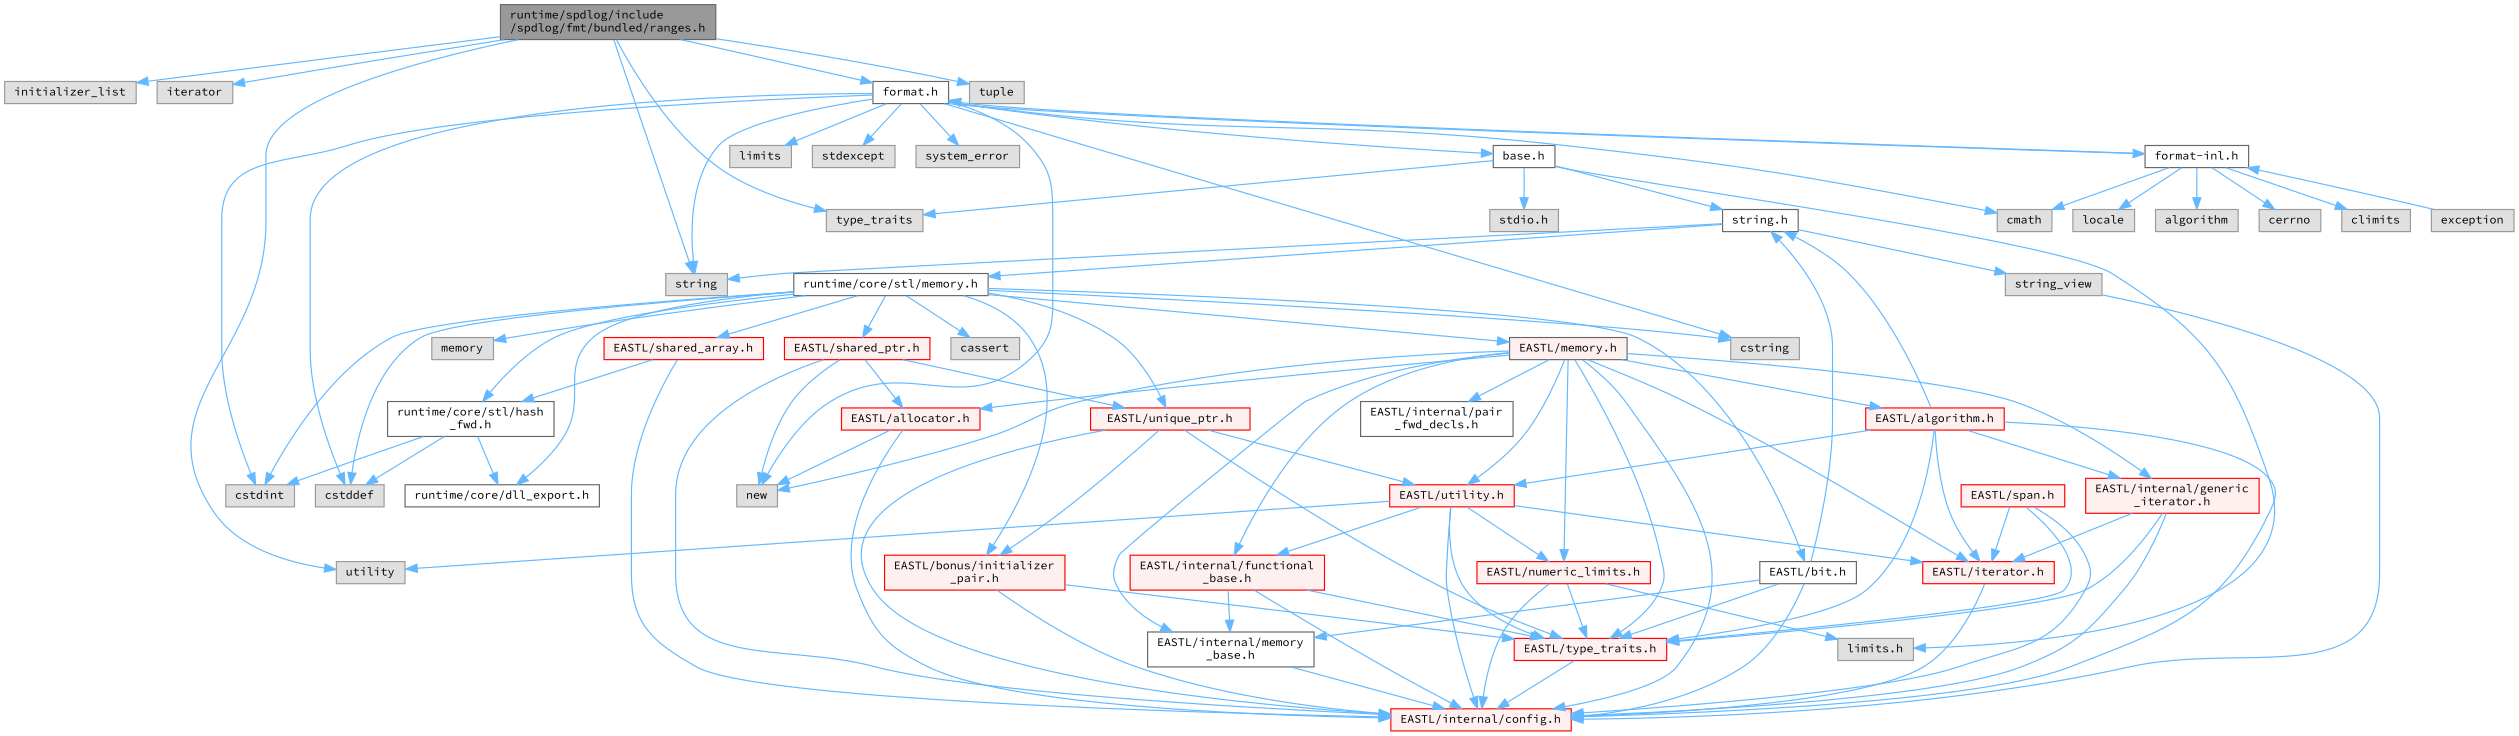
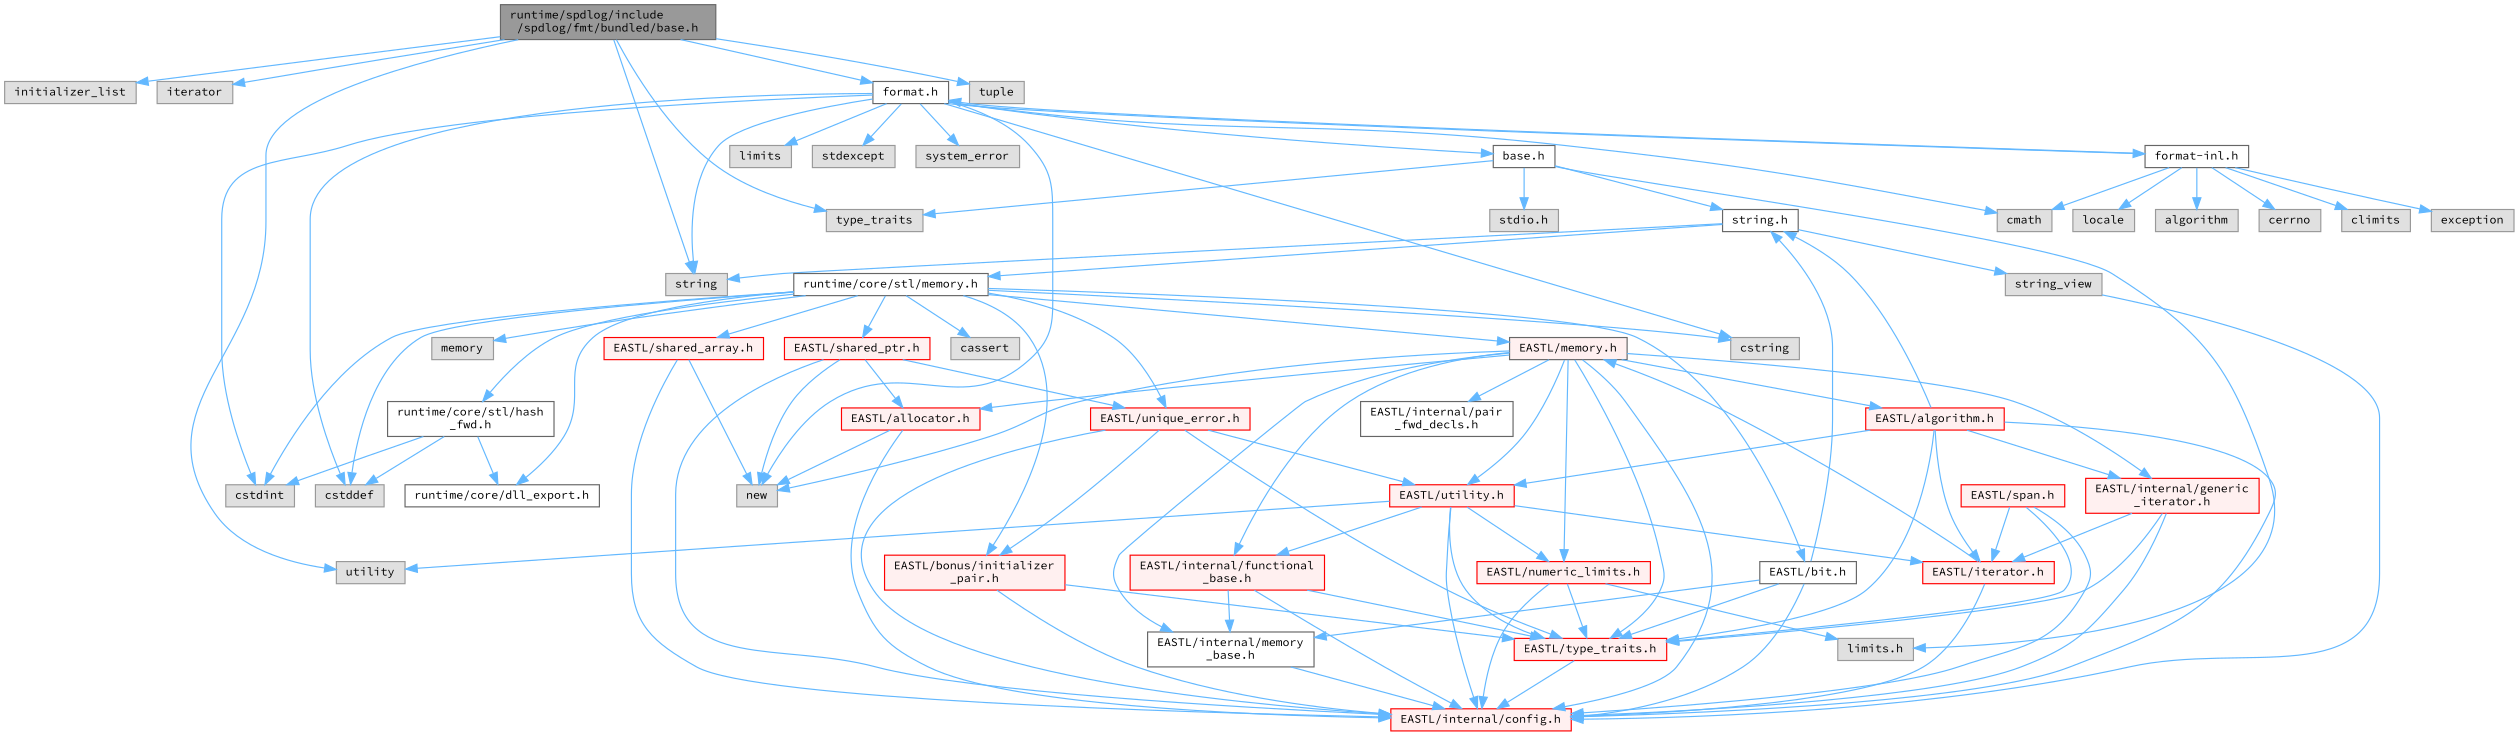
(608, 22) -> (608, 22)
(2346, 189) -> (2328, 189)
(593, 379) -> (713, 408)
(1170, 419) -> (1170, 419)
(1786, 455) -> (1802, 453)
